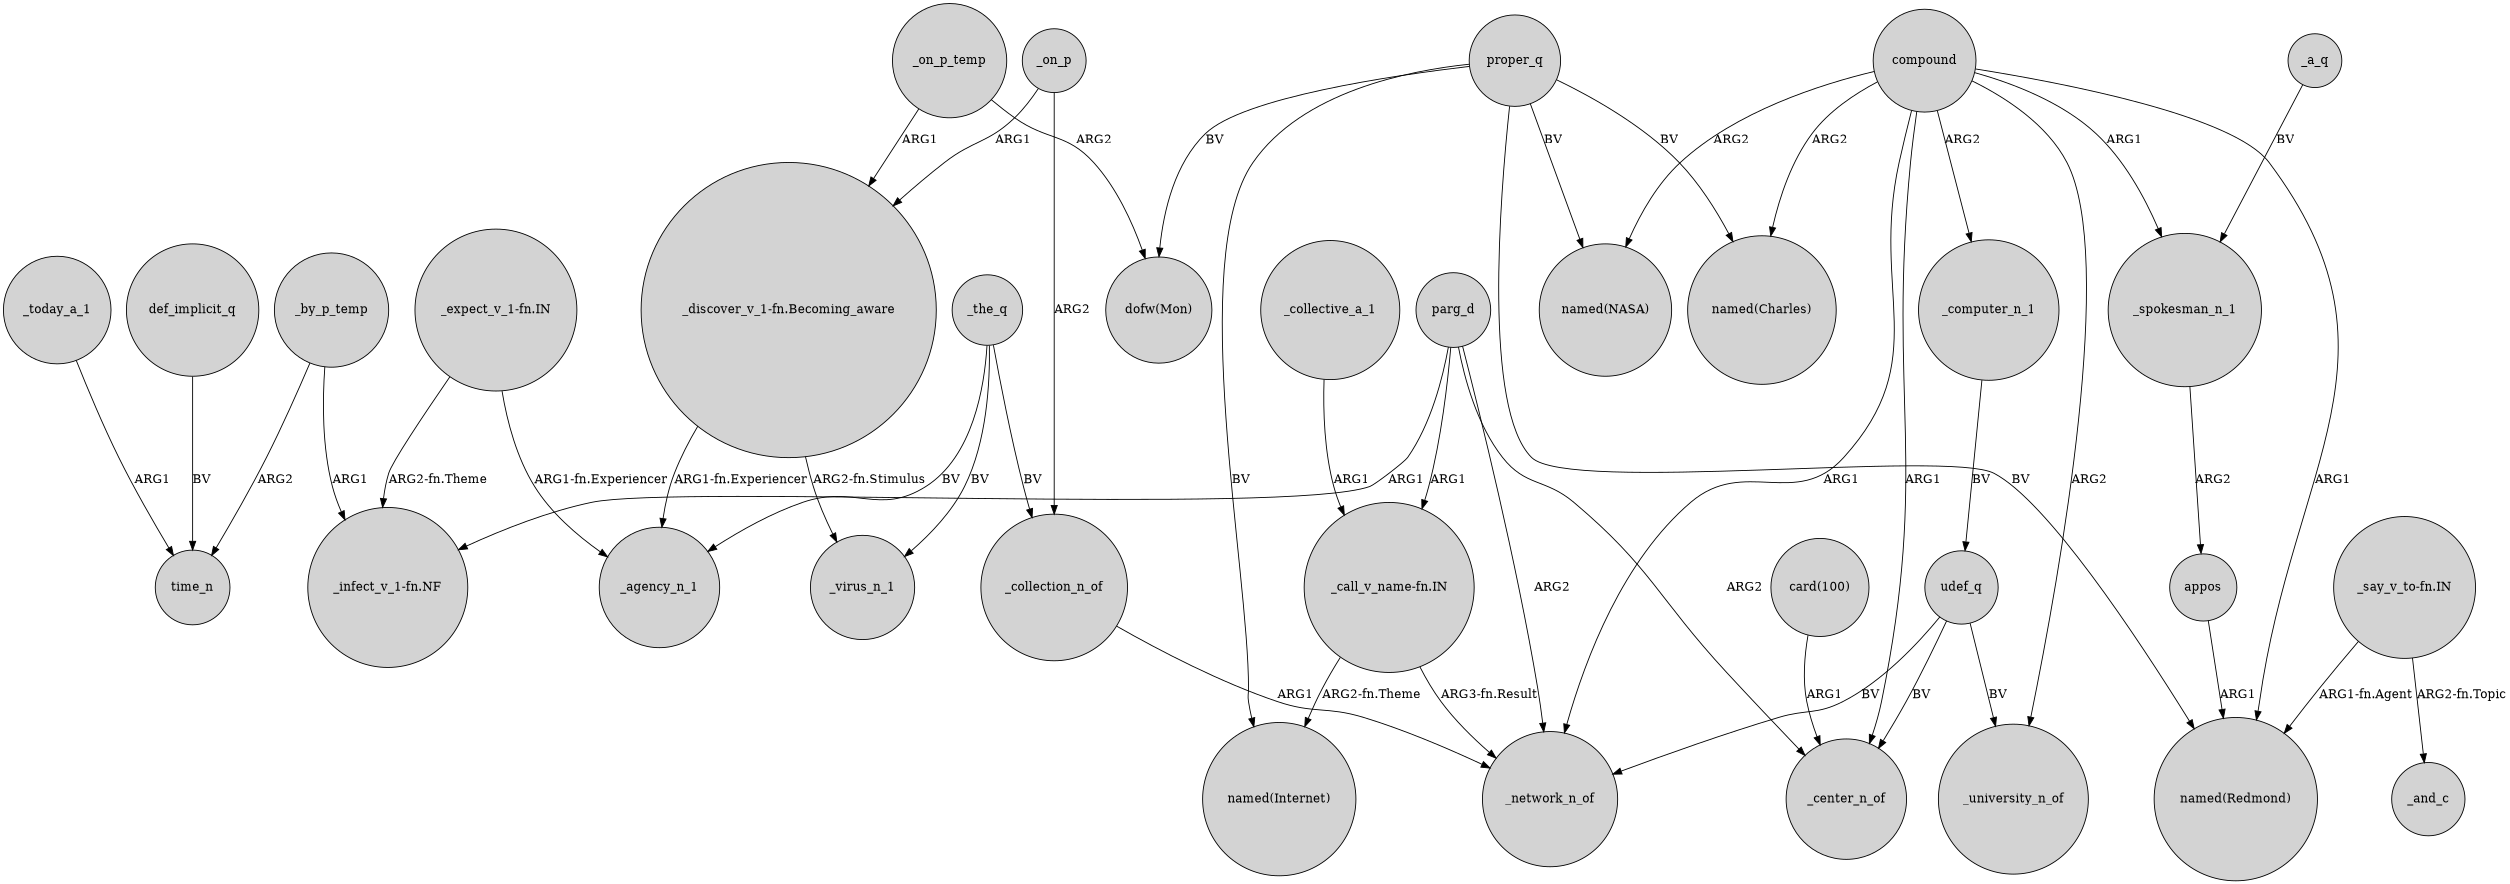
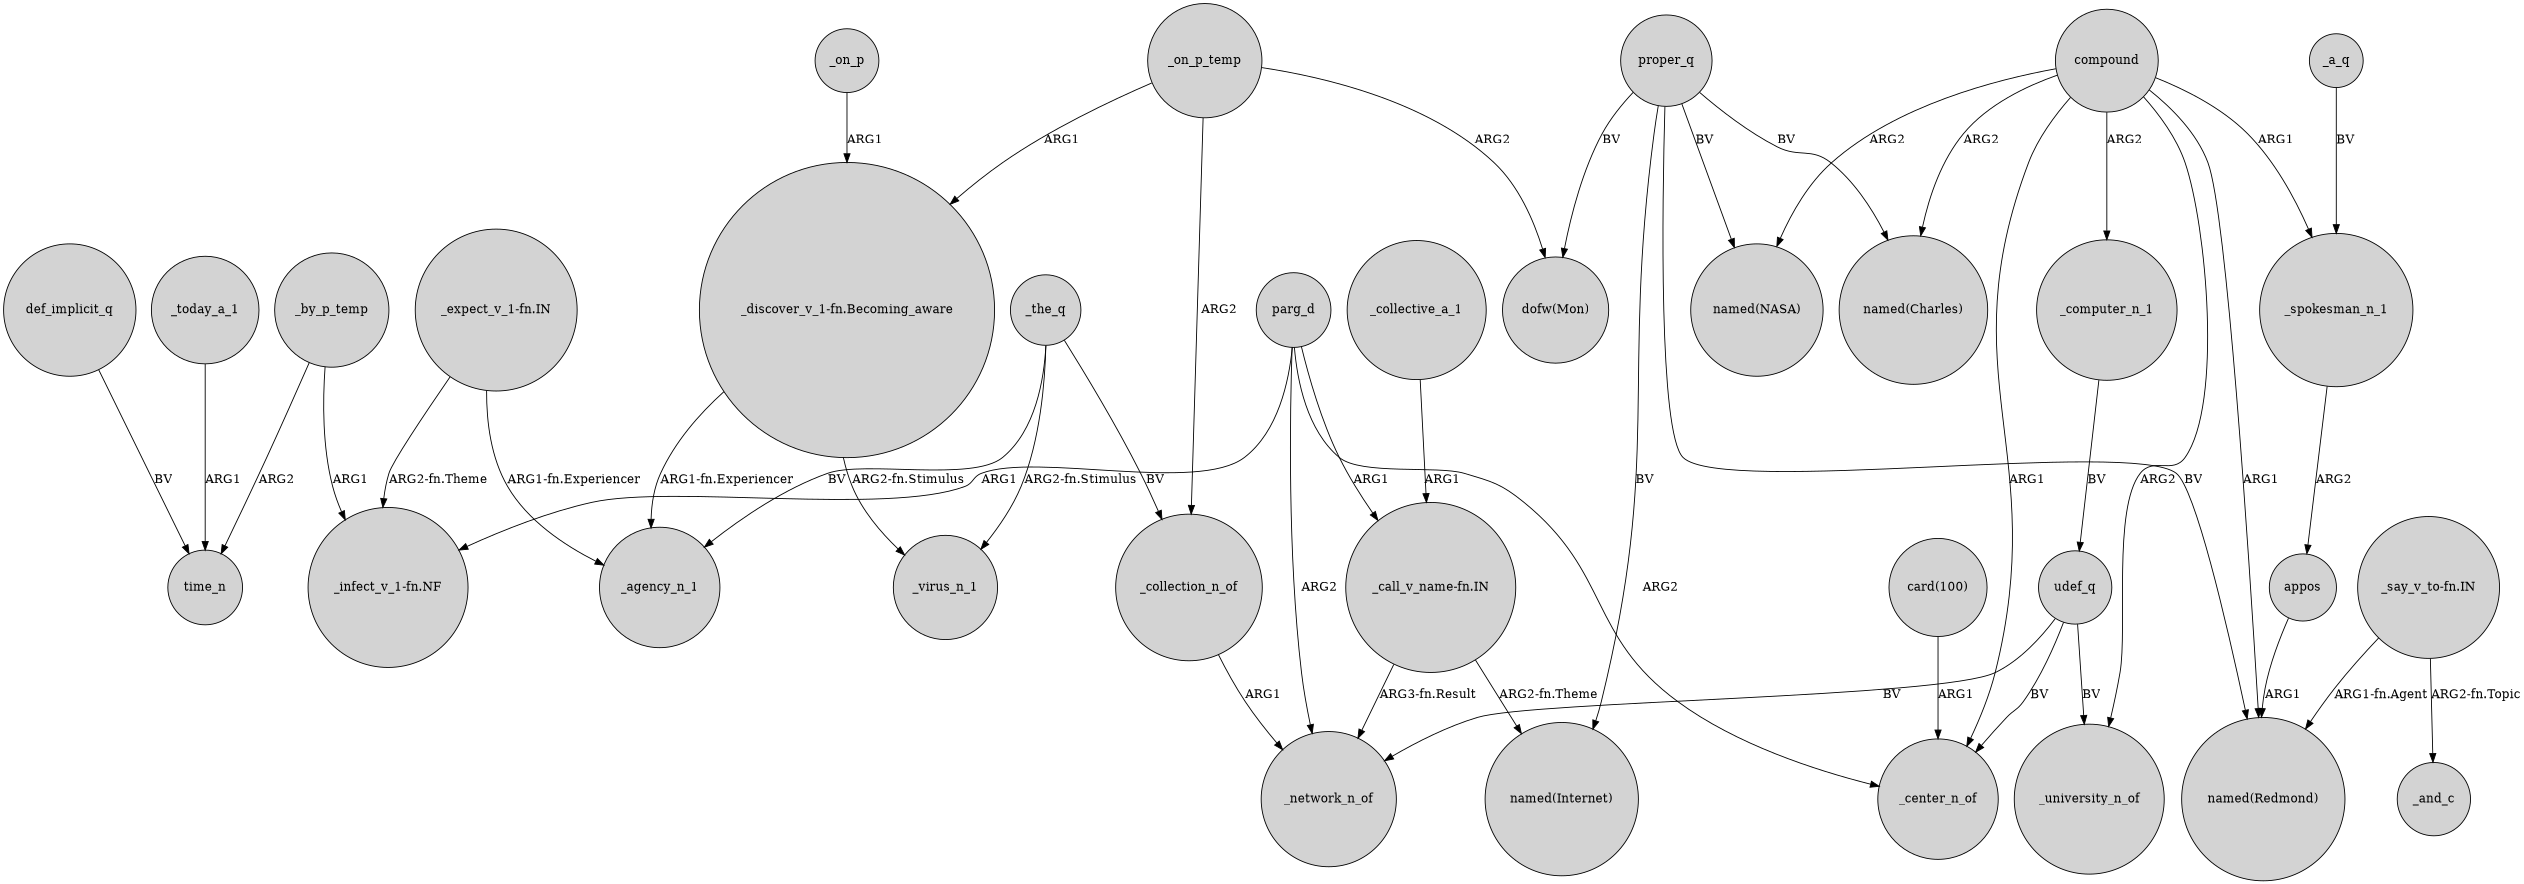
(1054, 299) -> (1197, 312)
(1820, 475) -> none
(980, 480) -> (1081, 480)
